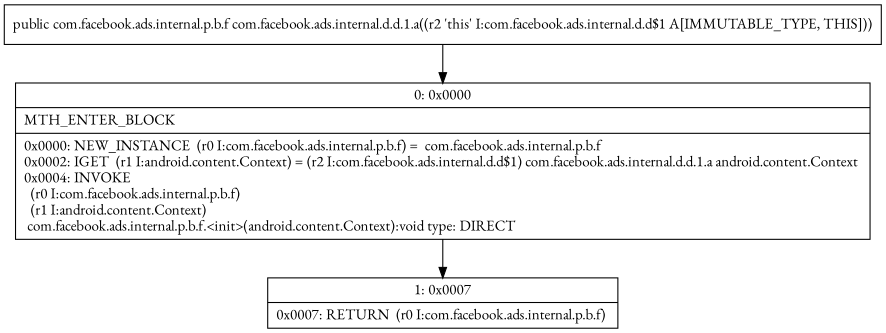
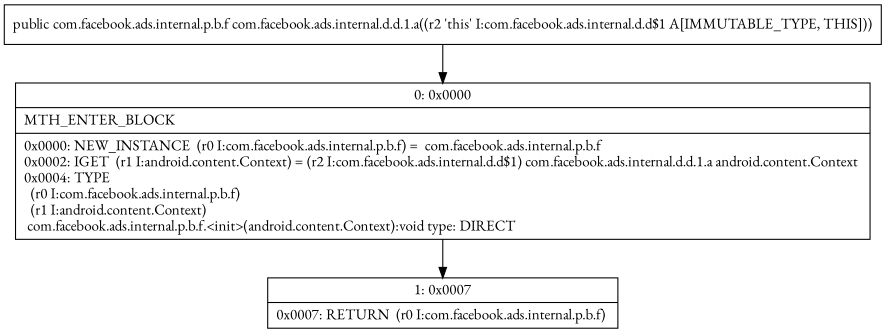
(81, 178) -> (71, 178)
